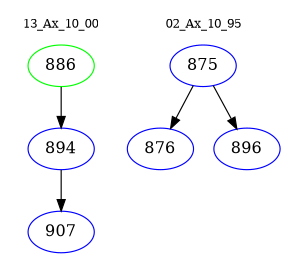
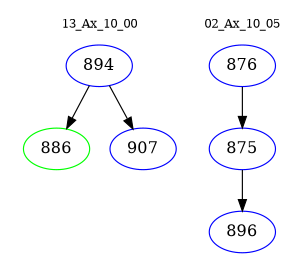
(204, 25) -> (242, 25)
(61, 102) -> (81, 102)
(185, 102) -> (242, 102)
